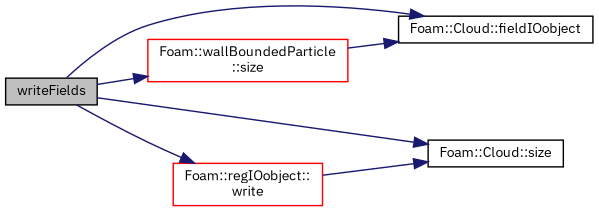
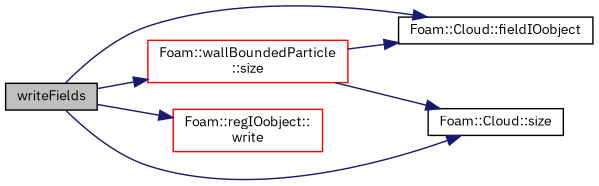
(368, 169) -> (381, 94)
